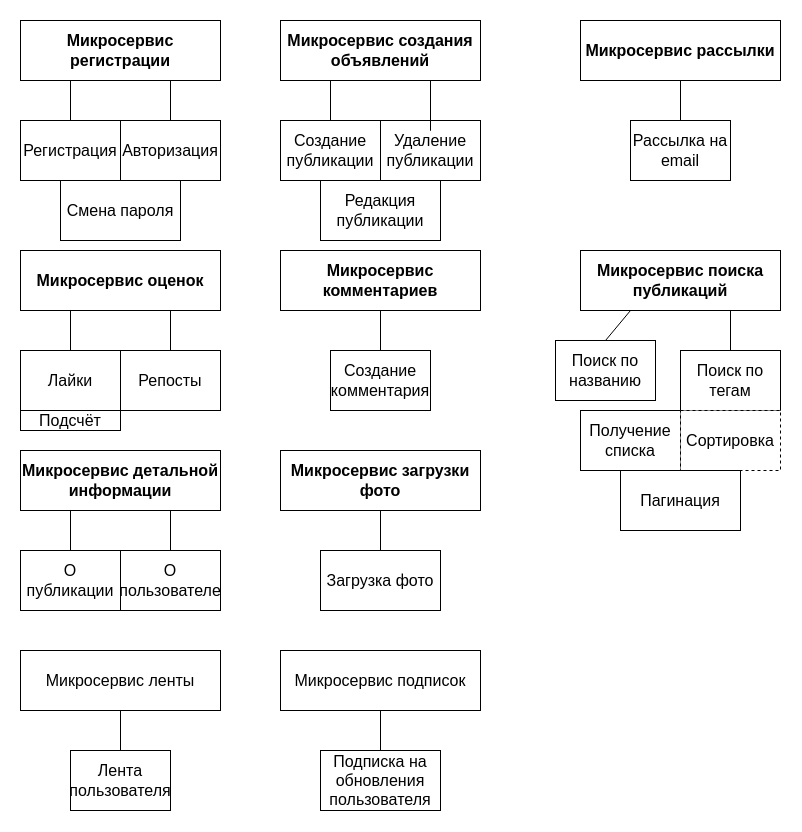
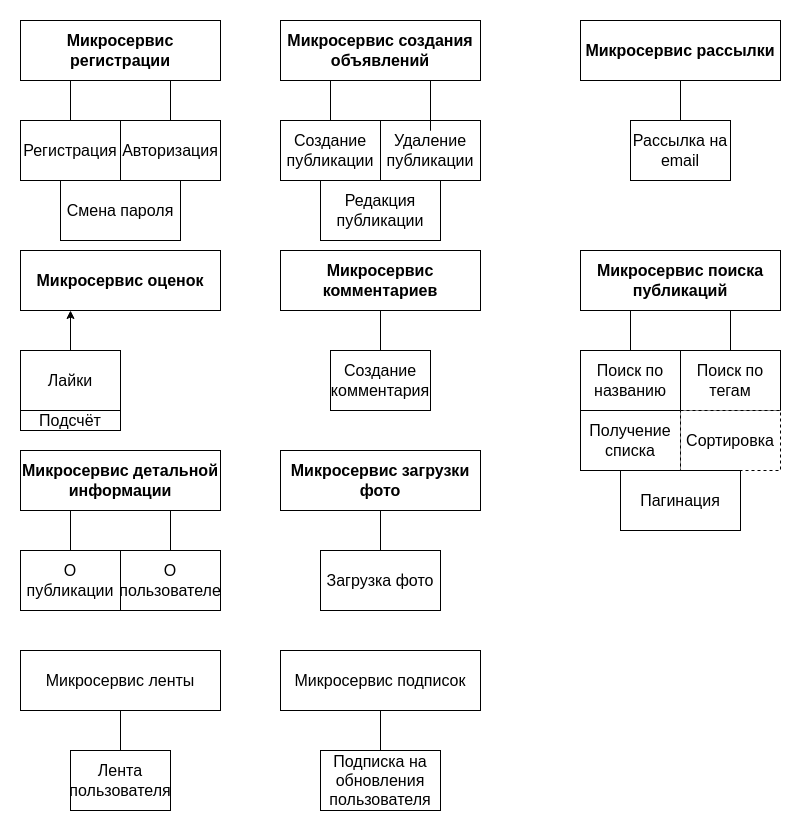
(71, 316) -> (71, 318)
(171, 331) -> none
(606, 371) -> (631, 381)
(171, 381) -> none
